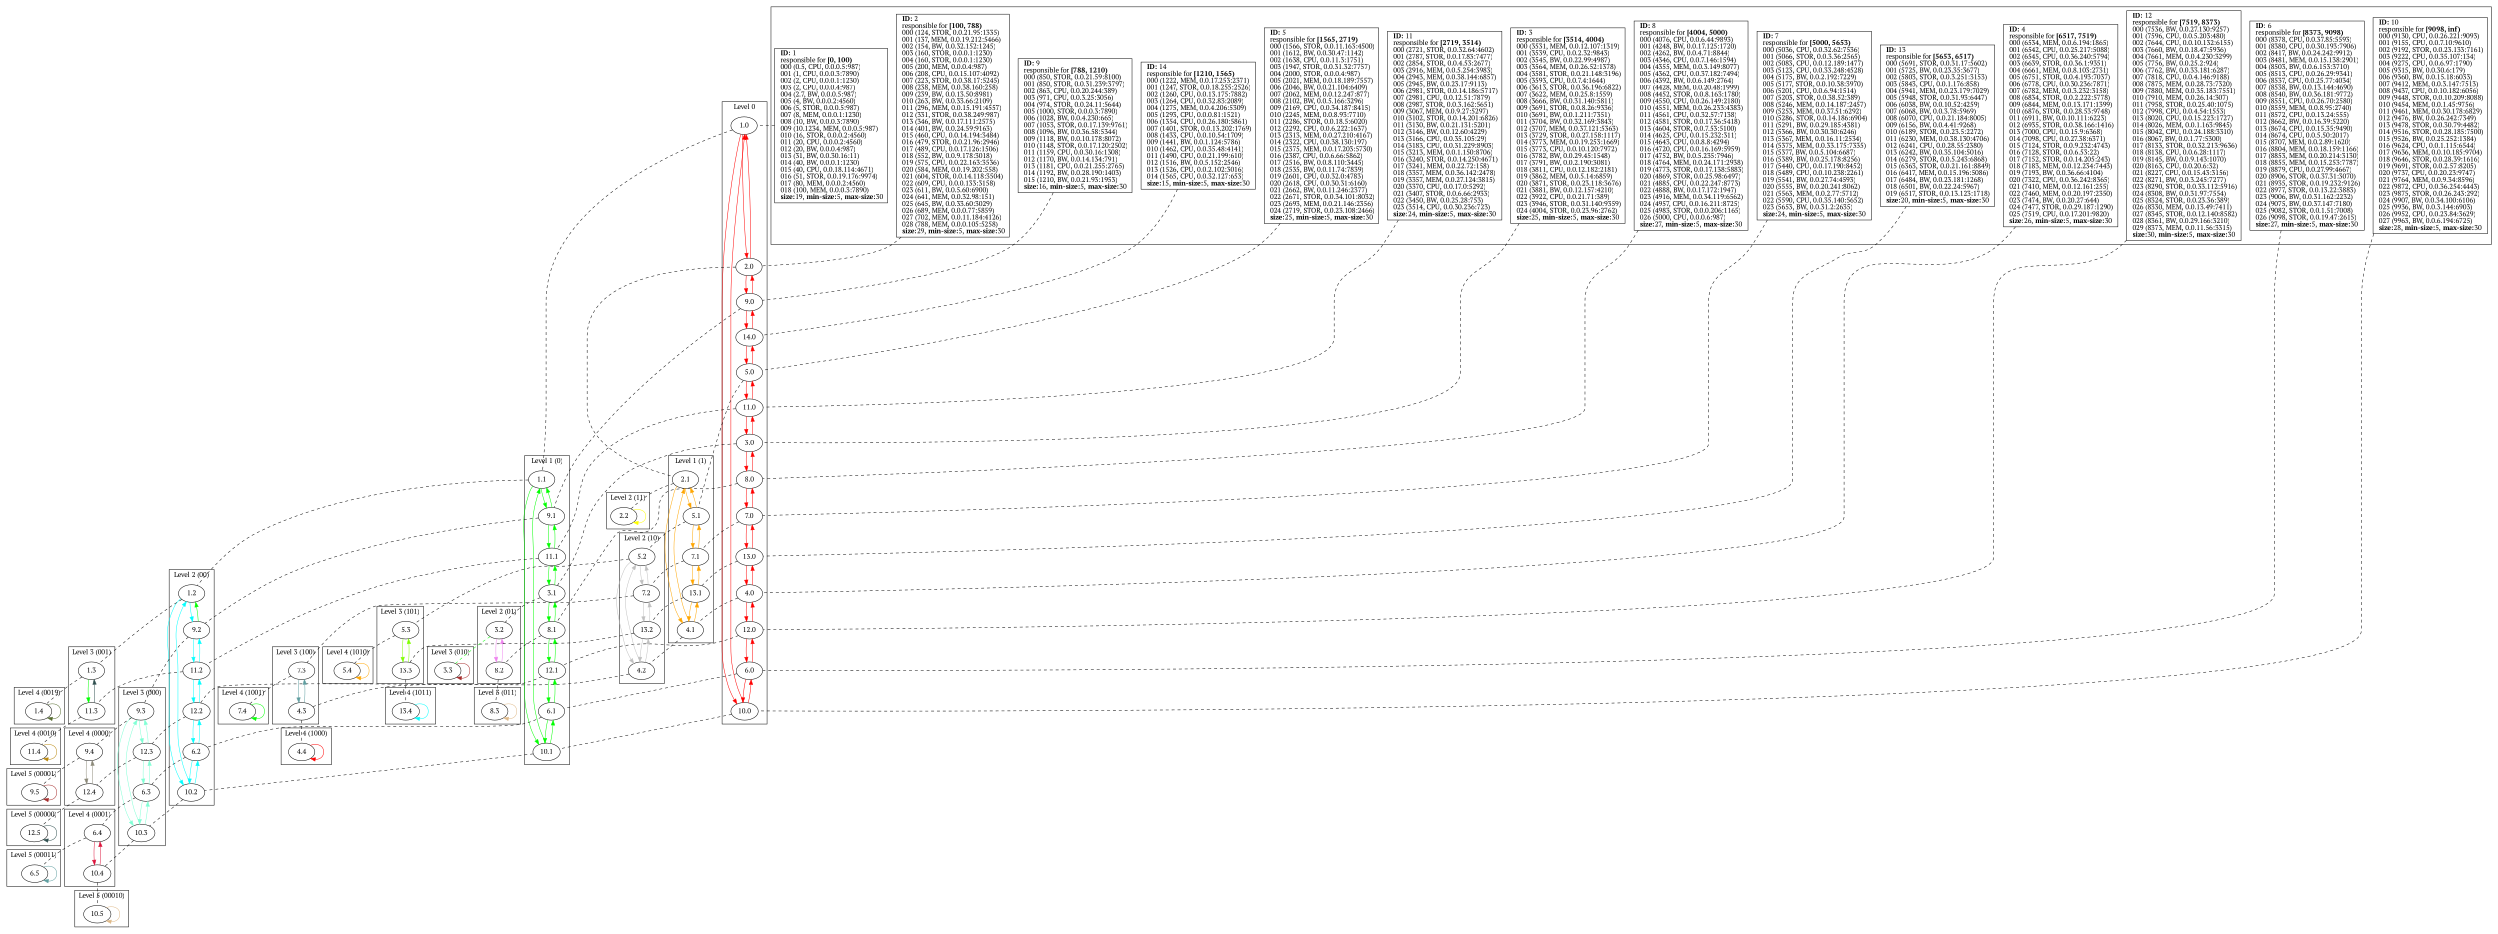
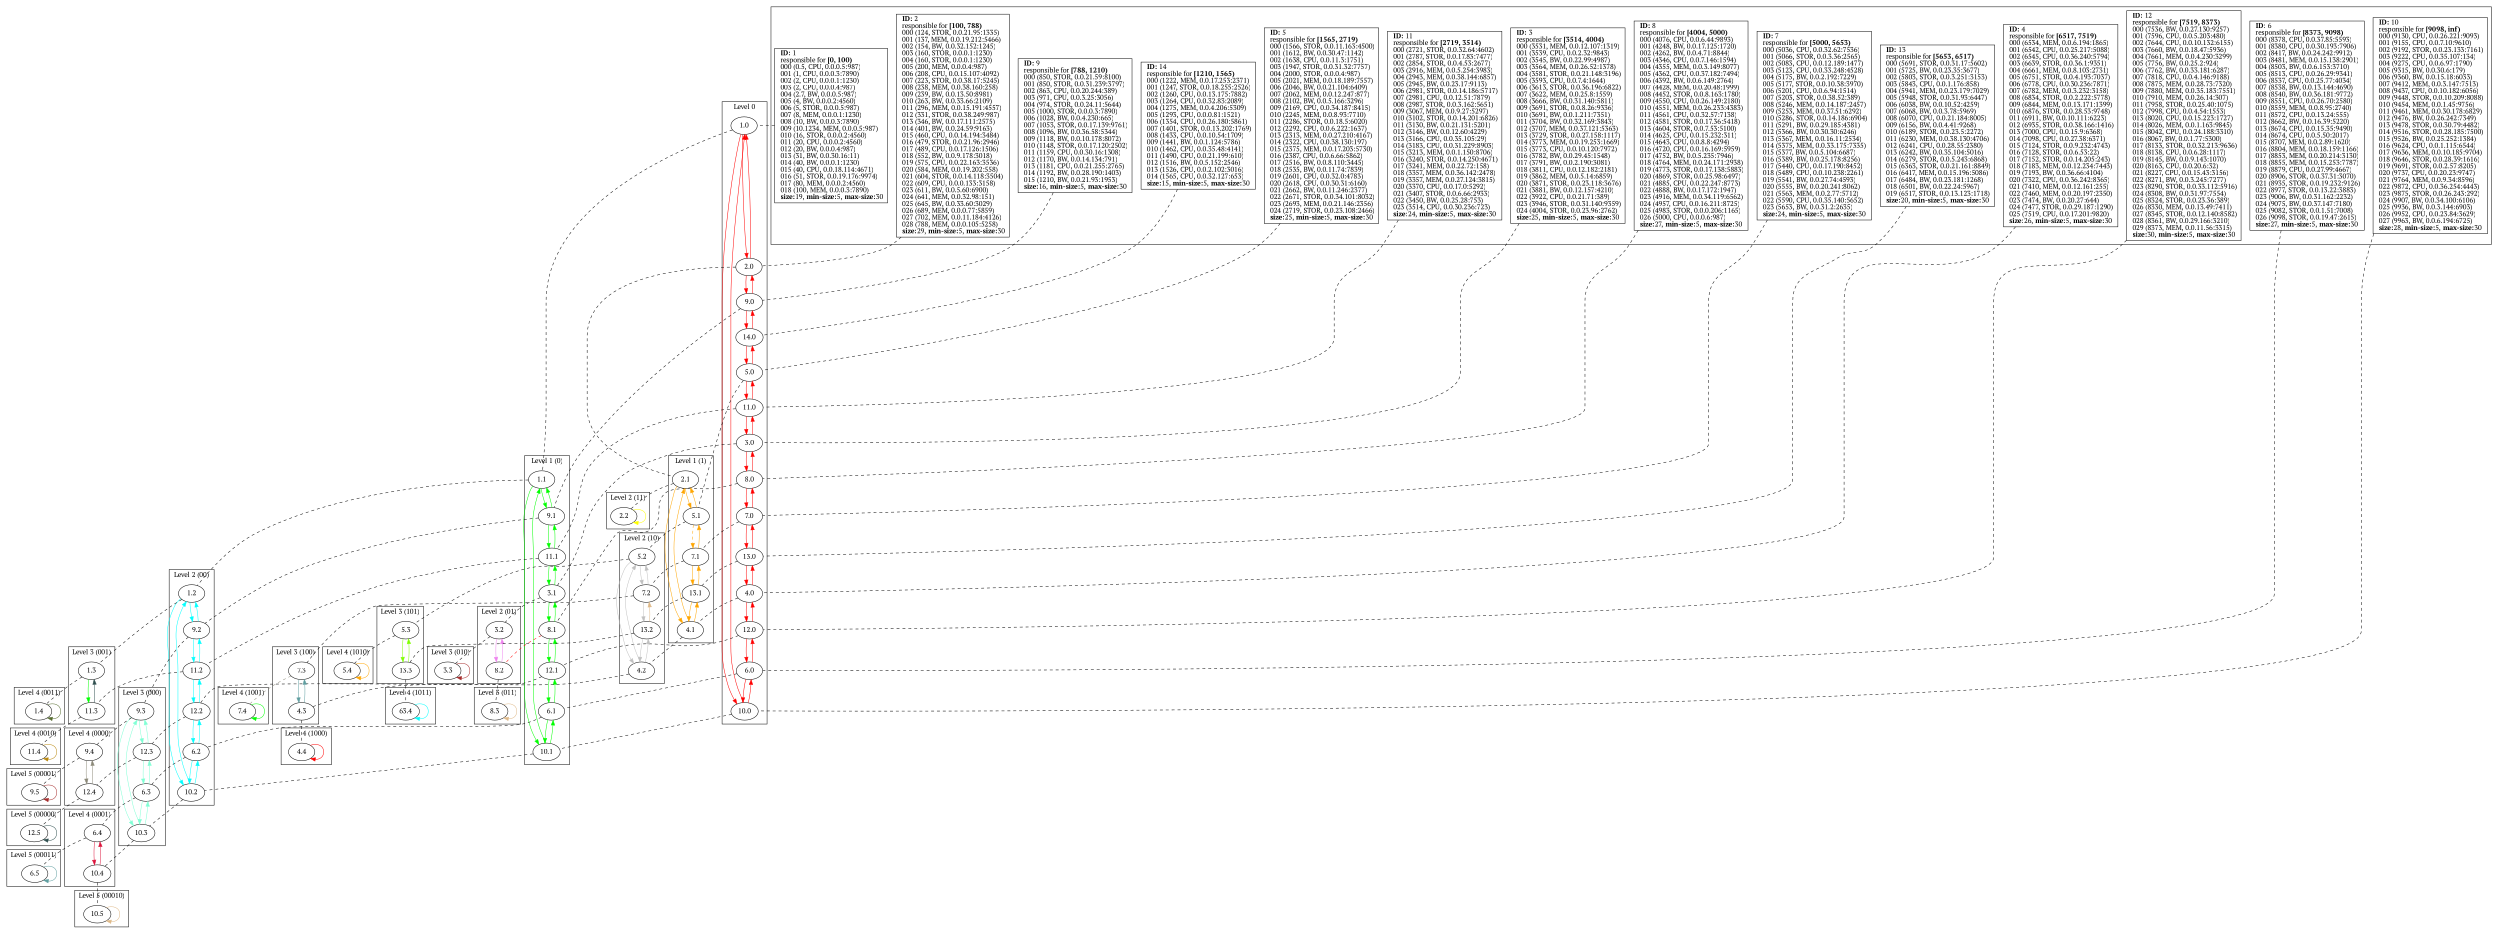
(693, 534) -> (693, 534)
(198, 614) -> (198, 614)
(650, 614) -> (650, 614)
(471, 651) -> (471, 651)
(518, 651) -> (518, 651)
(265, 691) -> (265, 691)
(39, 693) -> (39, 693)
(406, 711) -> (406, 711)
